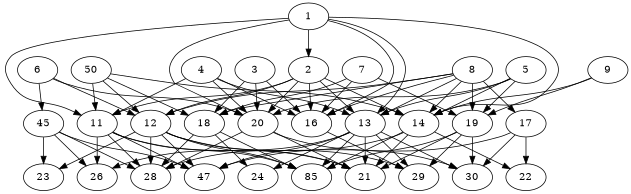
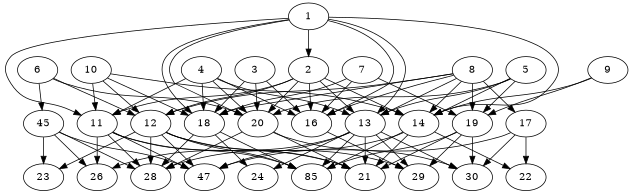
none -> (175, 50)
(91, 70) -> (91, 70)
none -> (203, 92)
